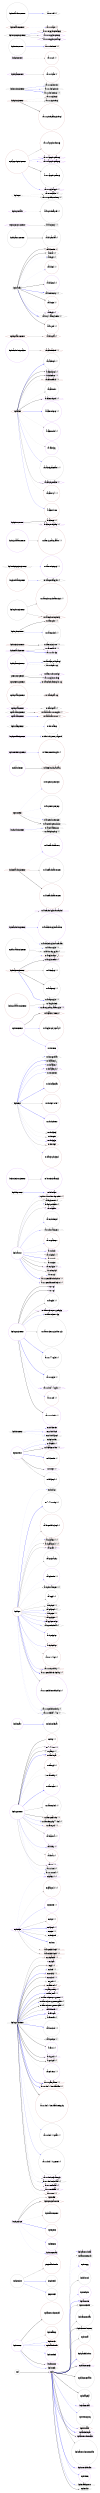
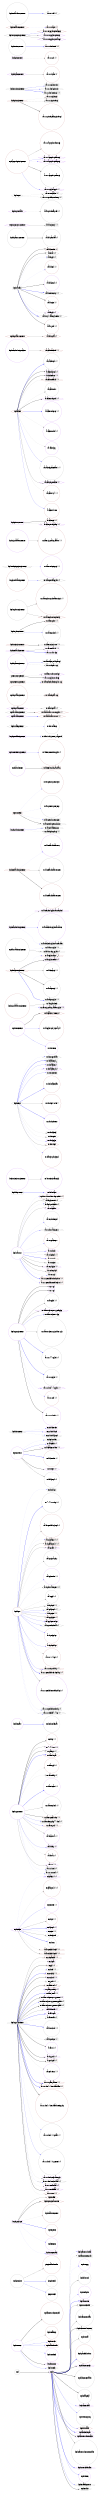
(26, 1766) -> (29, 1758)
